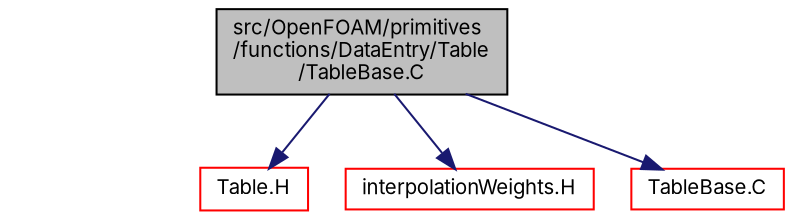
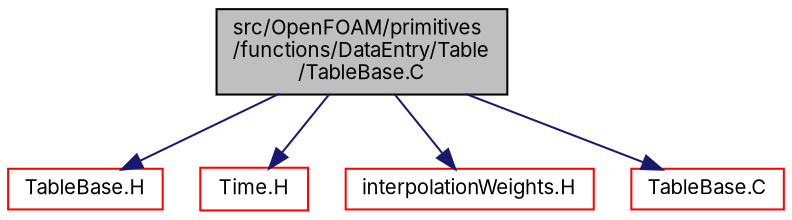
none -> (85, 189)
(254, 189) -> (254, 189)
